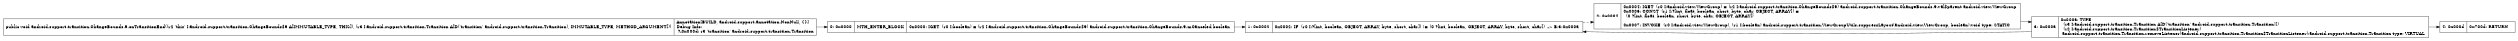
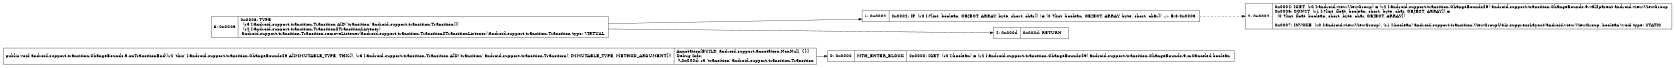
(2025, 22) -> none
(1238, 27) -> none
(2491, 27) -> (1044, 33)
